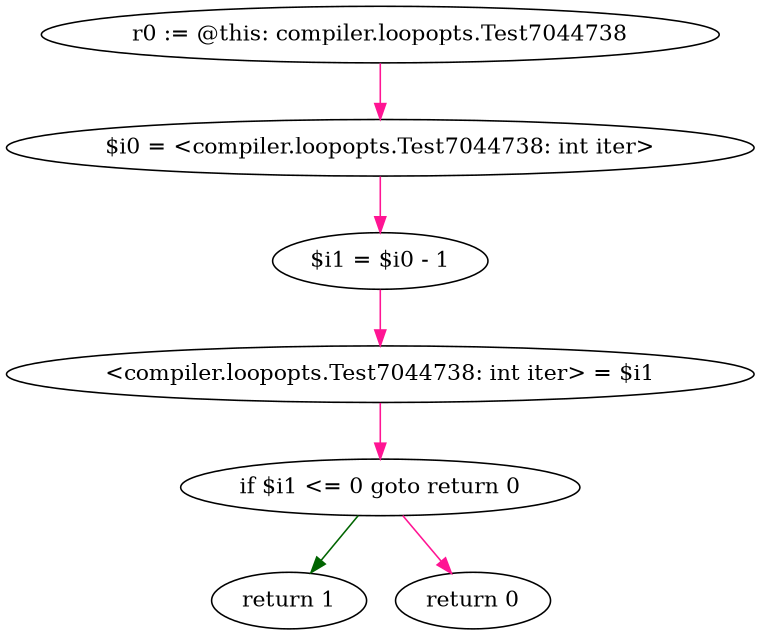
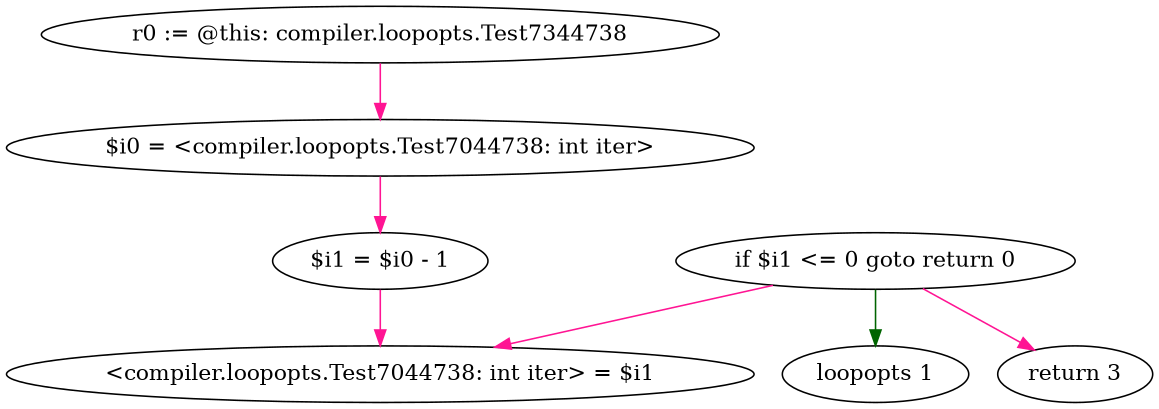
(380, 35) -> (380, 35)
(380, 423) -> (642, 315)
(289, 601) -> (876, 374)
(473, 601) -> (1075, 374)
